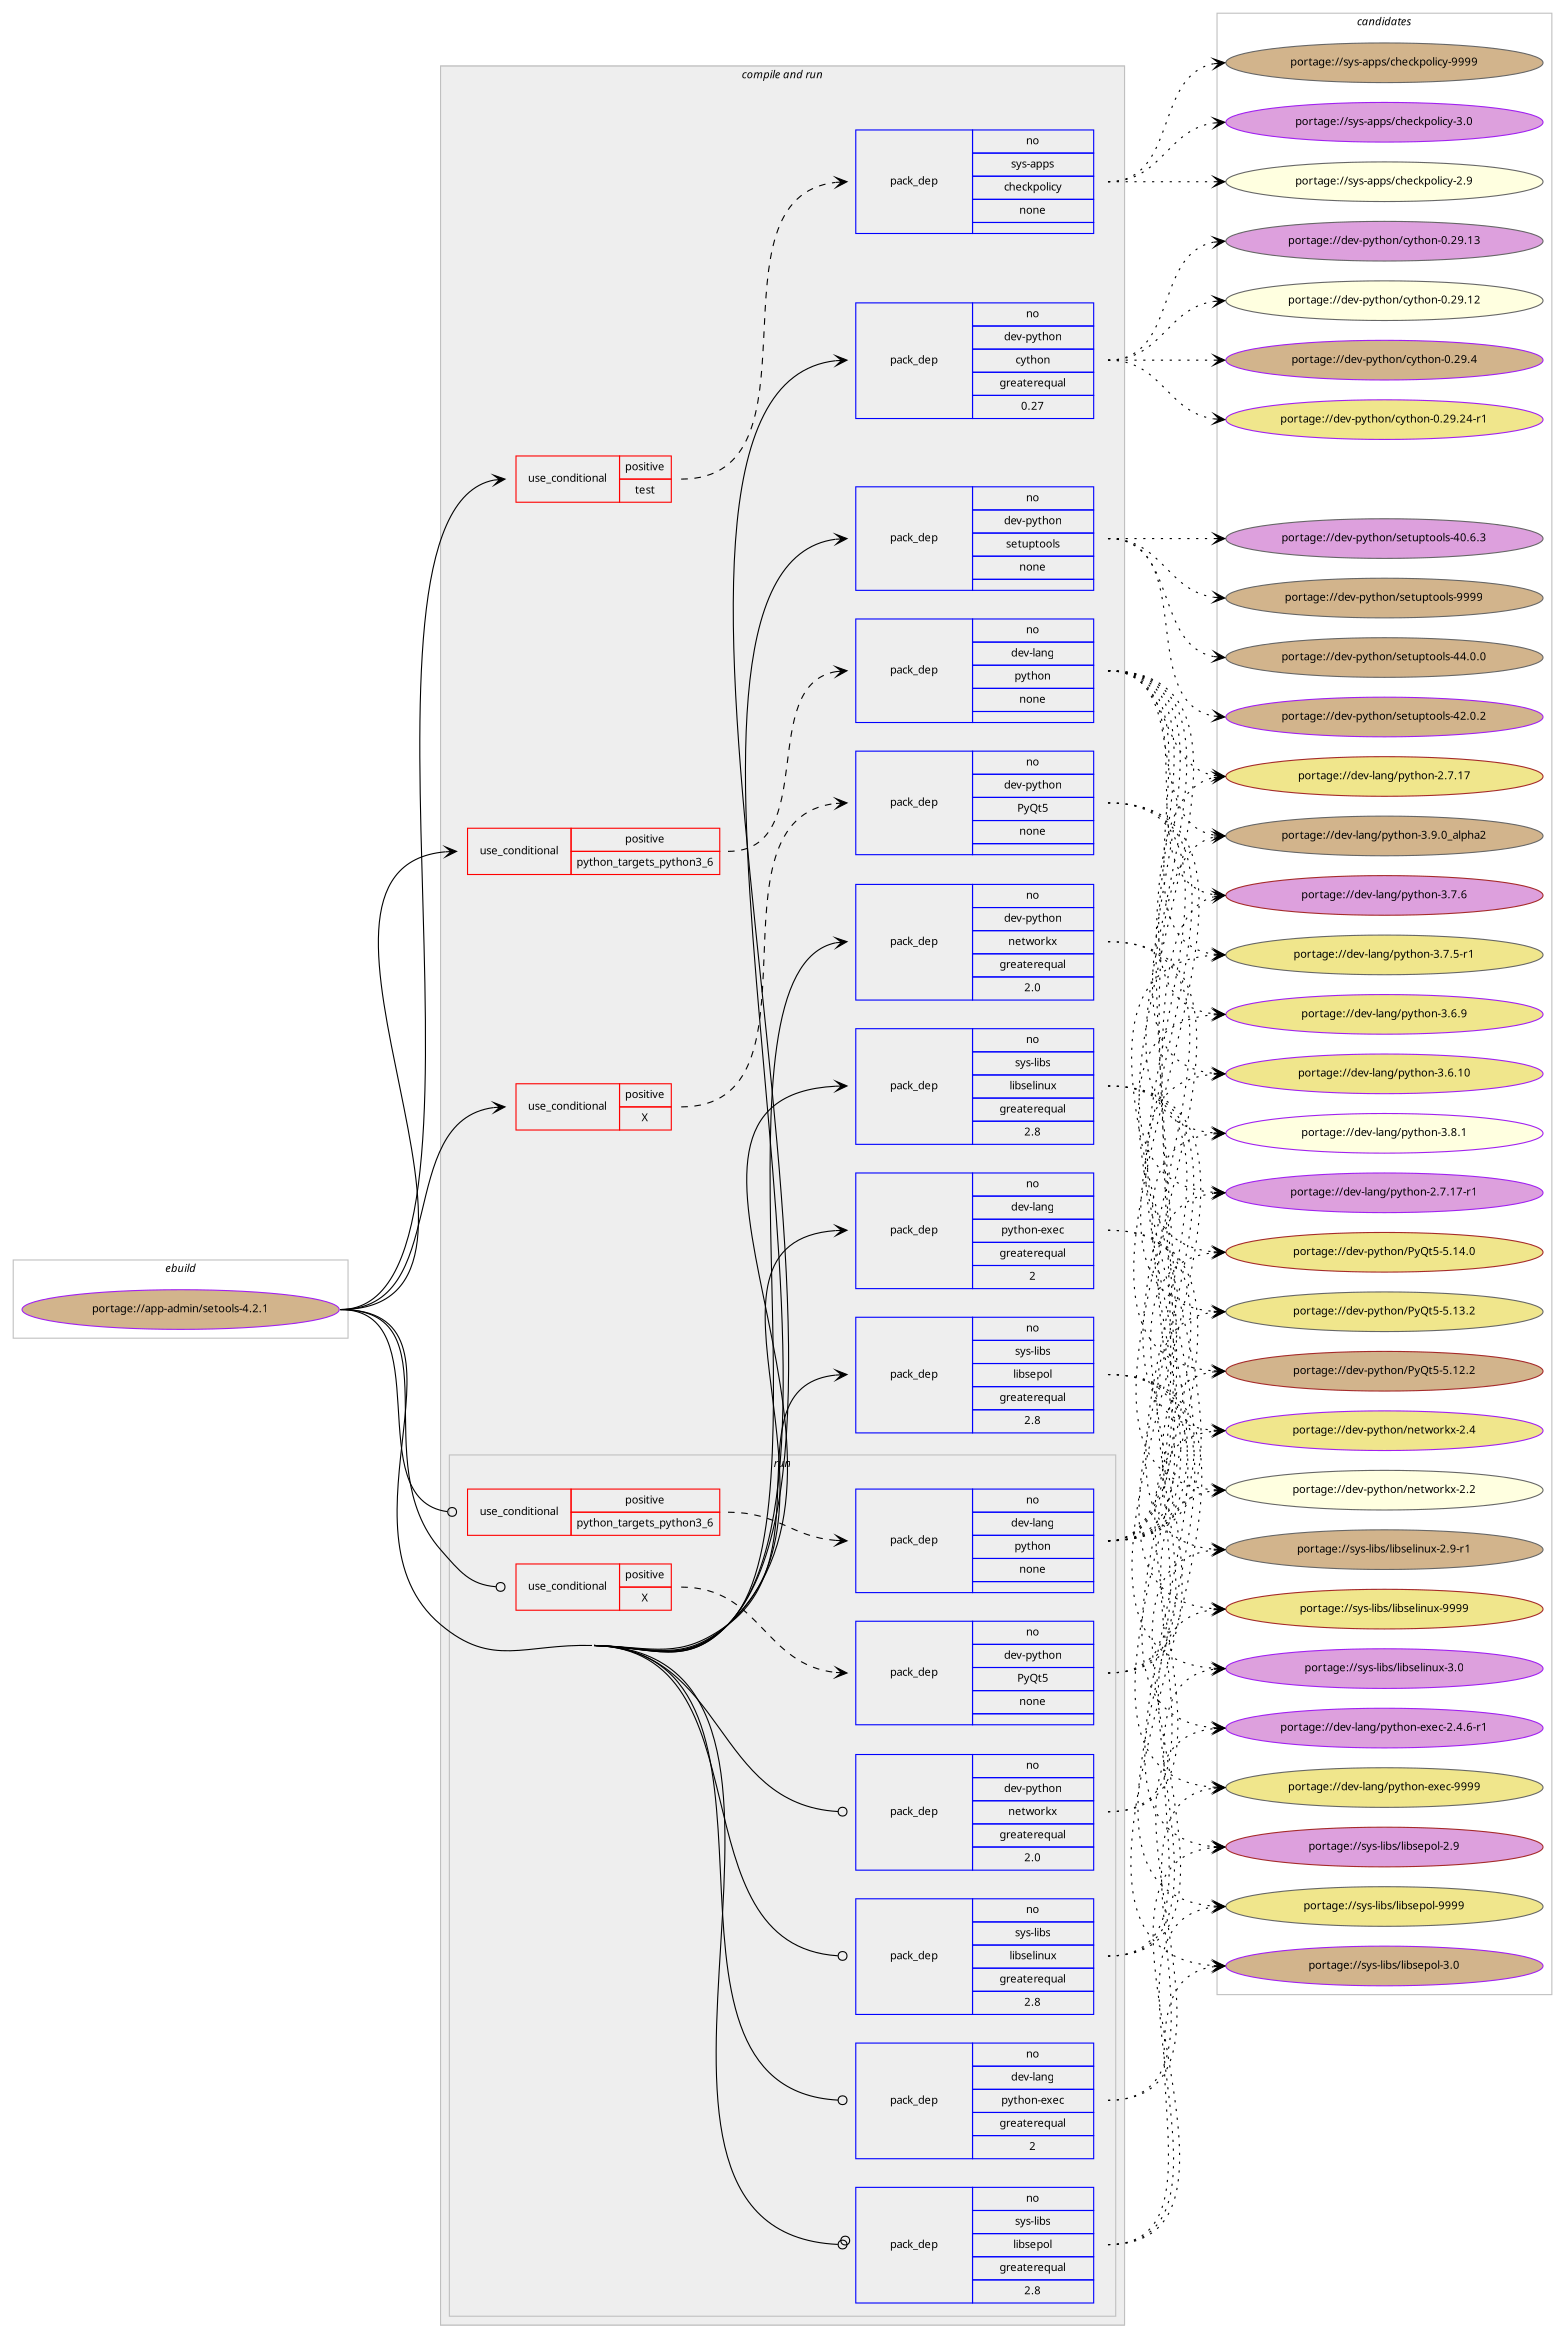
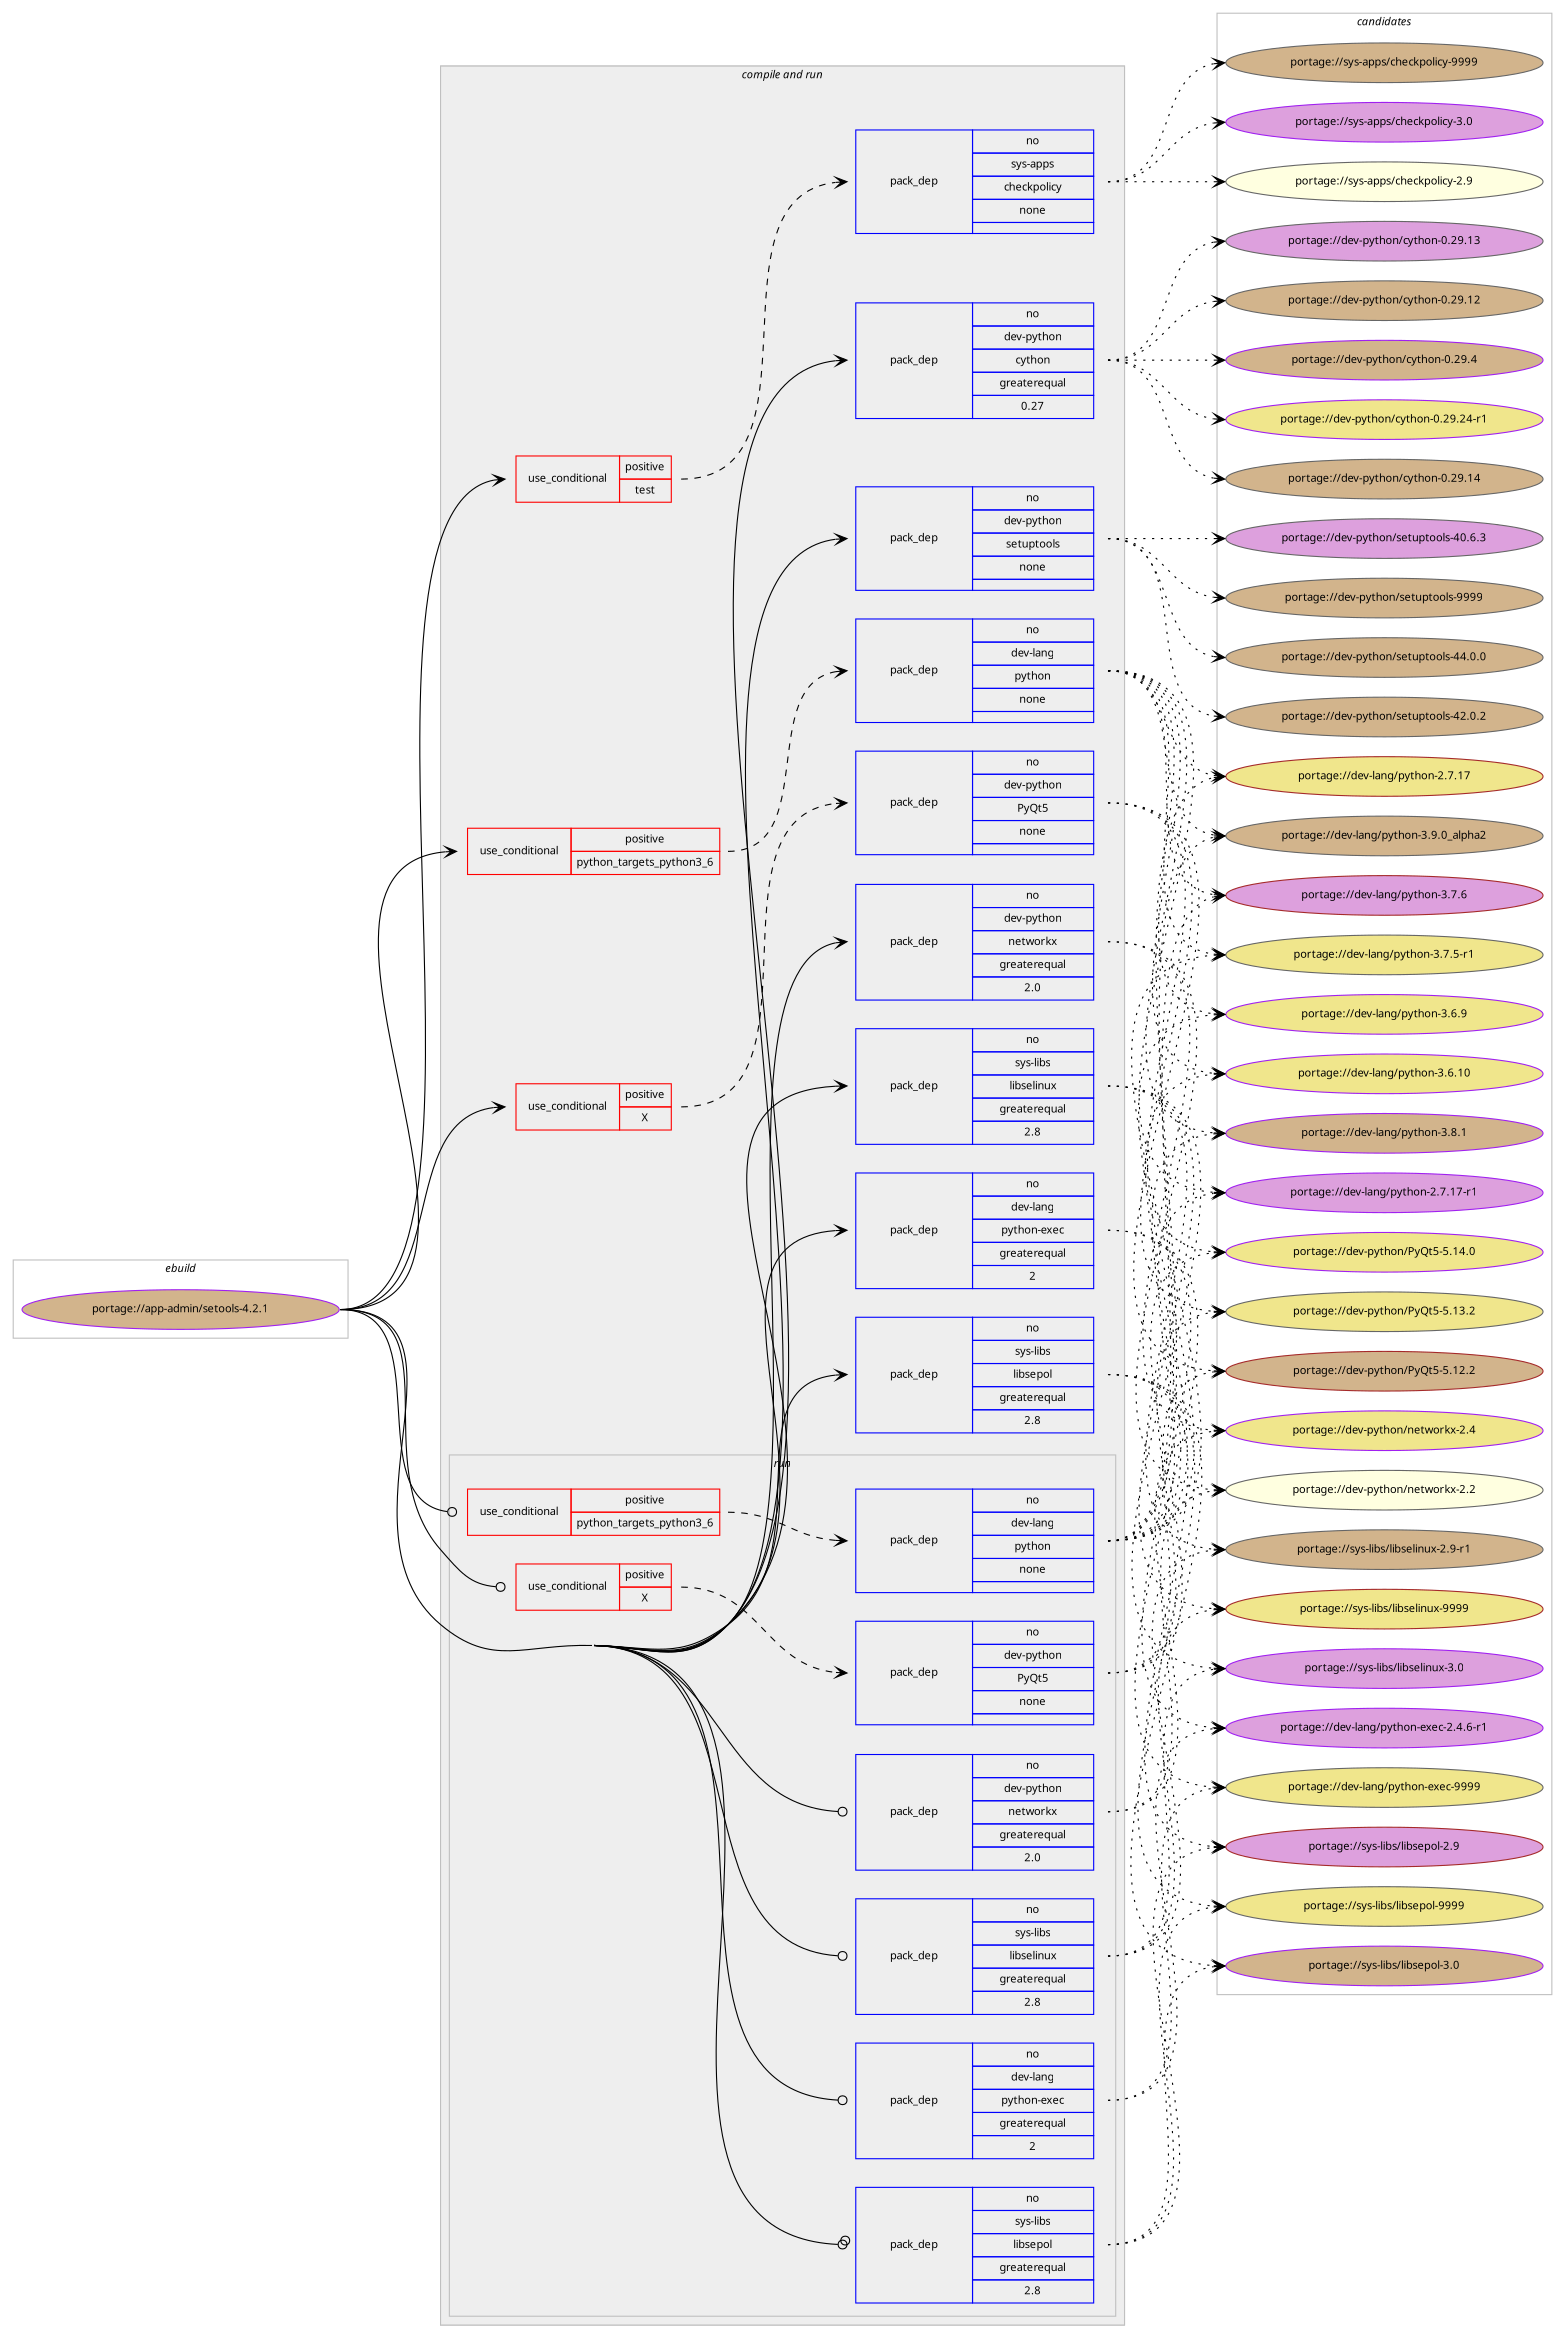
(1384, 301) -> (1384, 301)
none -> (1384, 479)
(1384, 717) -> (1384, 717)
(1384, 1133) -> (1384, 1133)
(1384, 1252) -> (1384, 1252)
